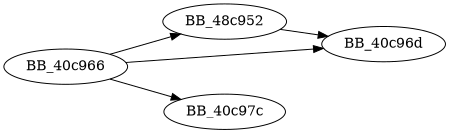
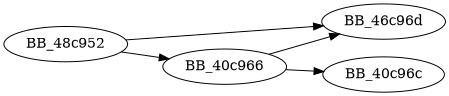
(384, 44) -> (384, 22)
(141, 45) -> (140, 55)
(225, 112) -> (384, 75)
